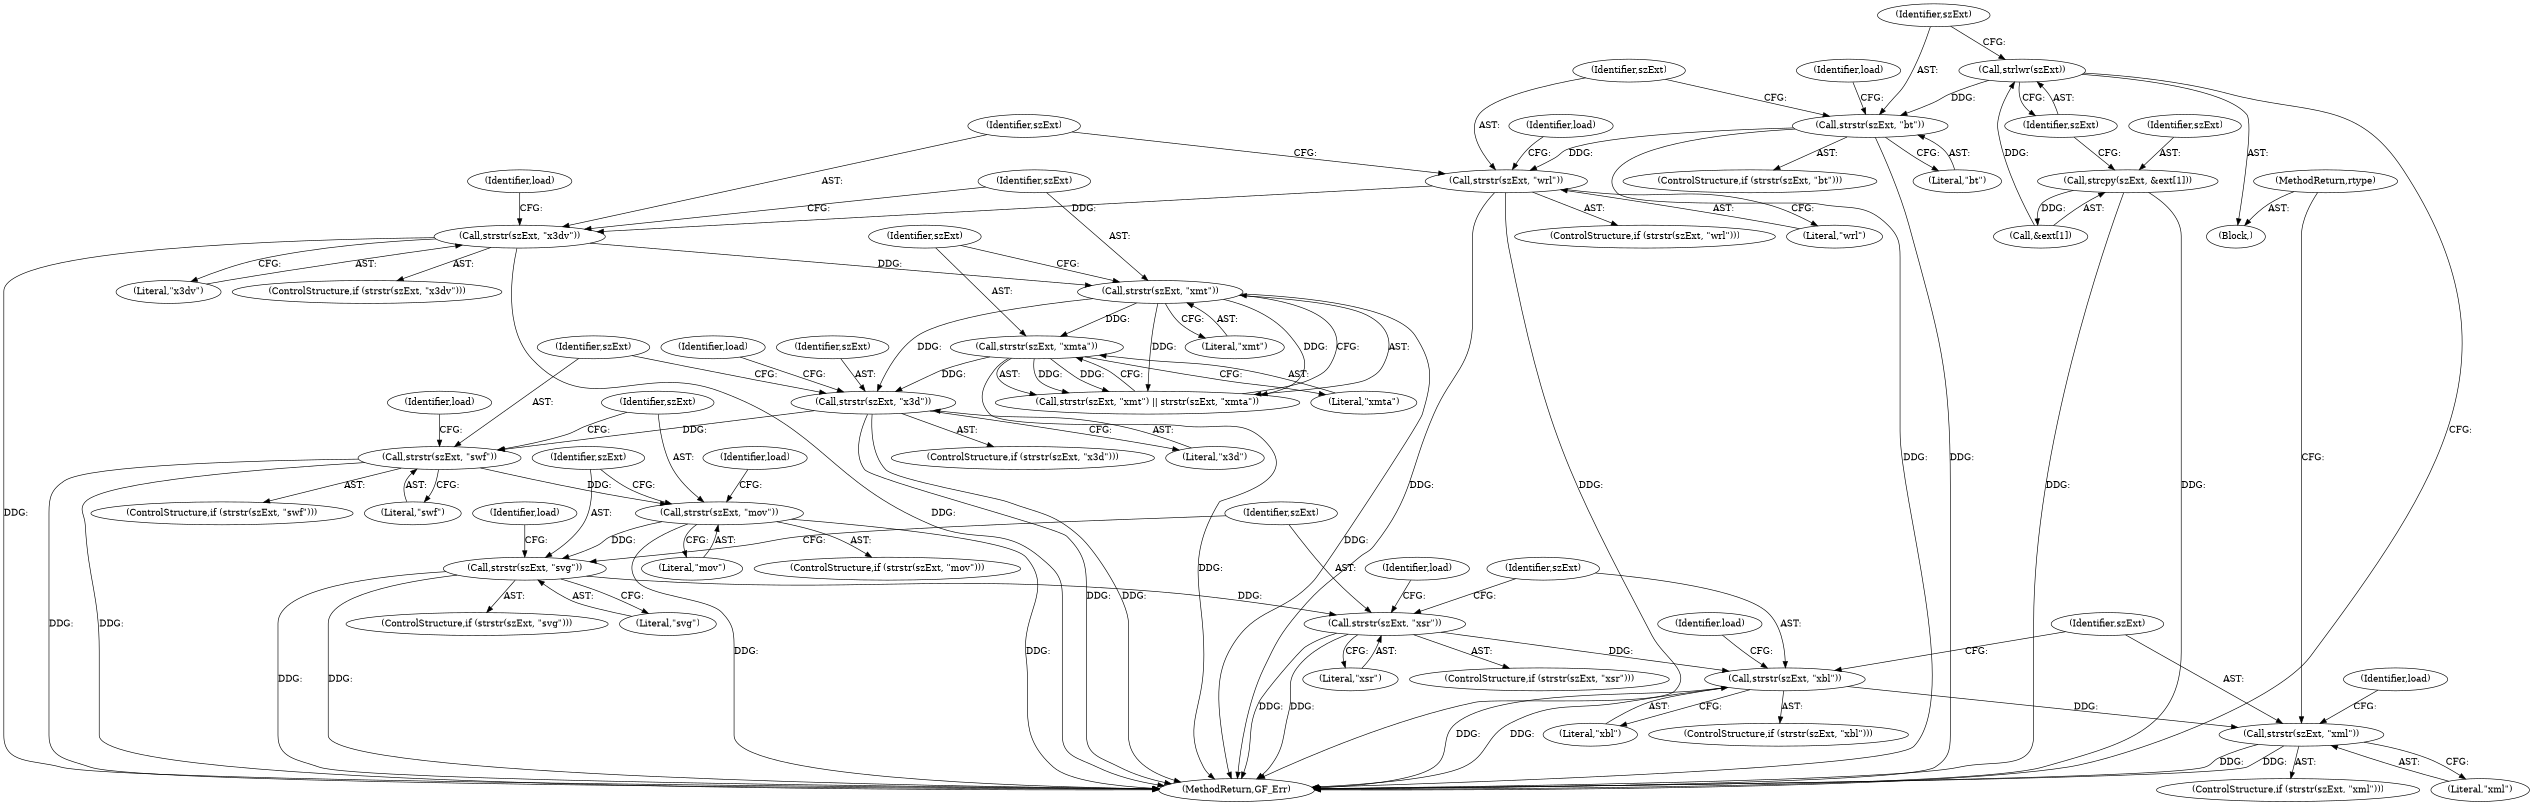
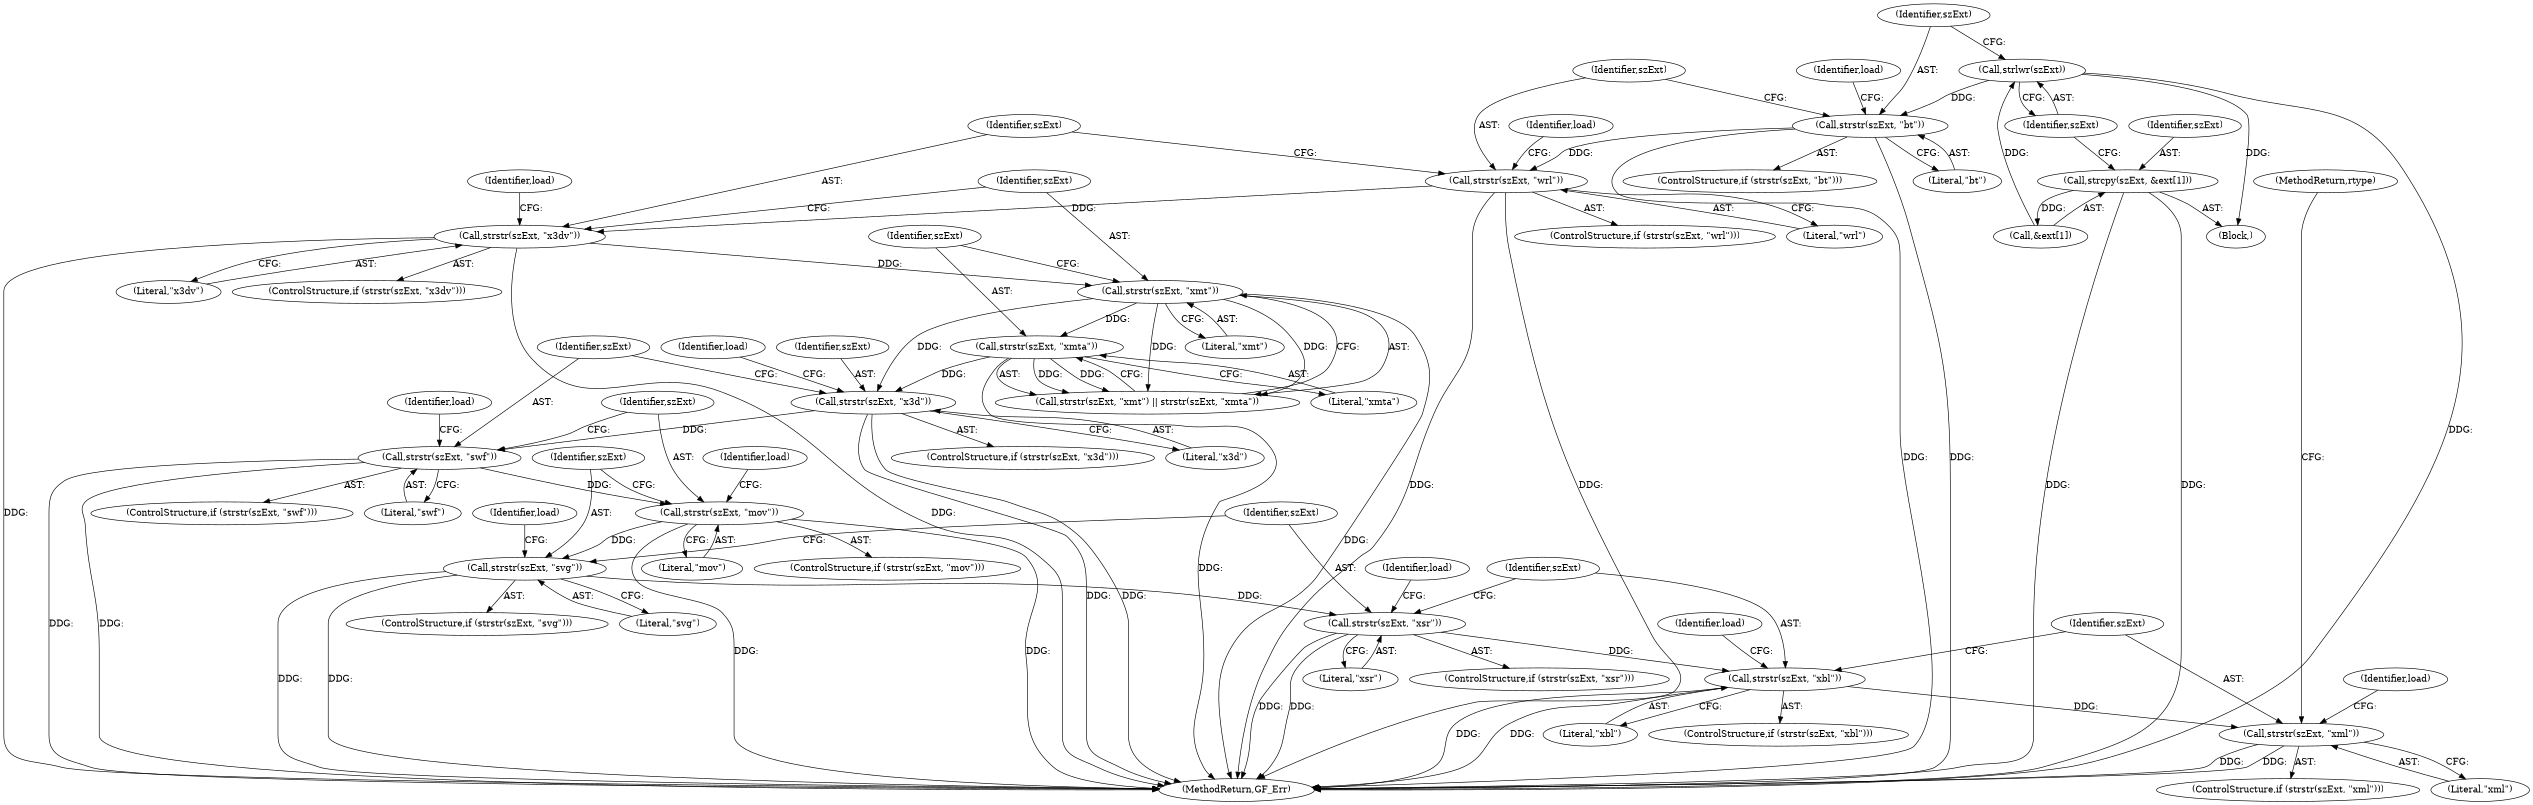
(2259, 154) -> (2259, 154)
(2270, 203) -> (2189, 205)
(2462, 430) -> (2462, 430)
